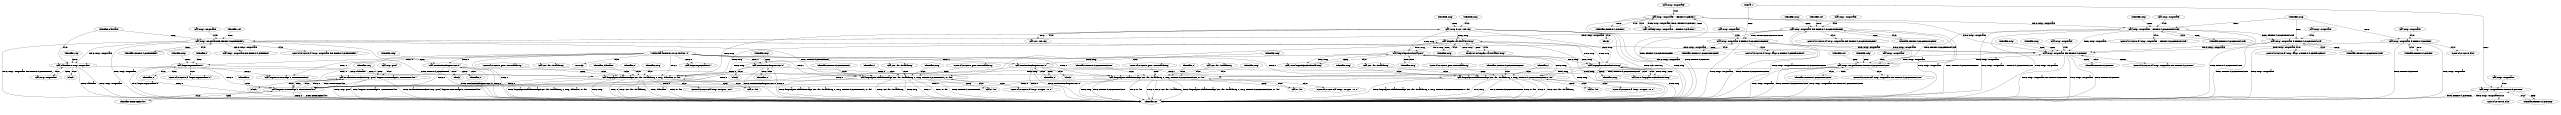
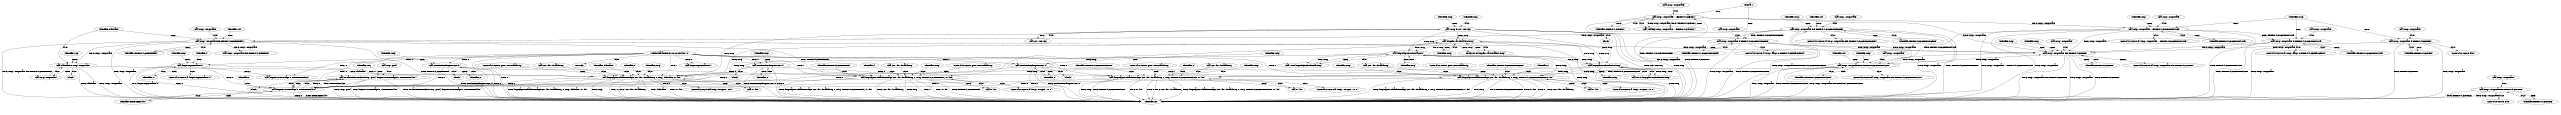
(2157, 8) -> (1715, 10)
(1767, 35) -> (1767, 35)
(325, 53) -> none
